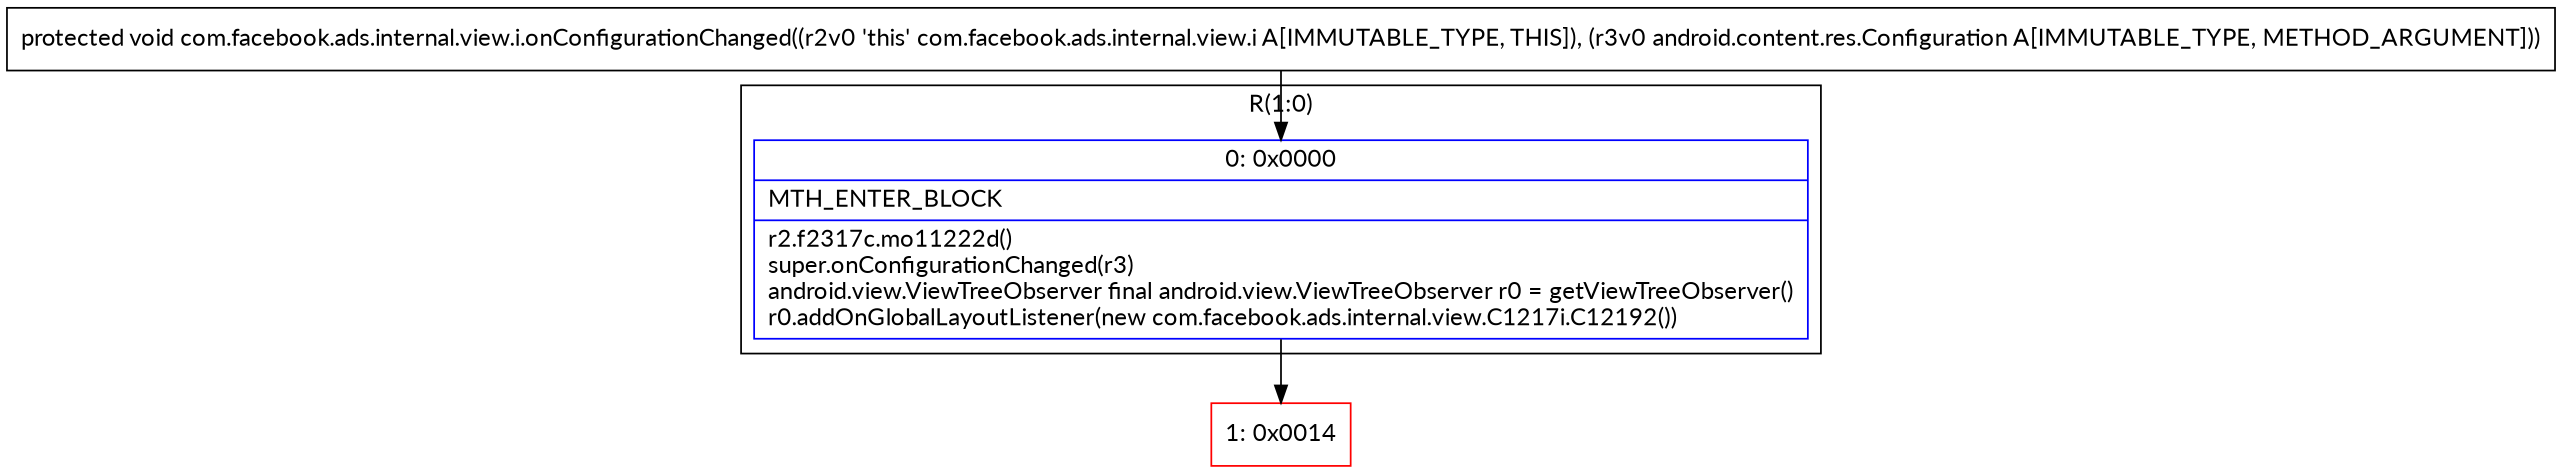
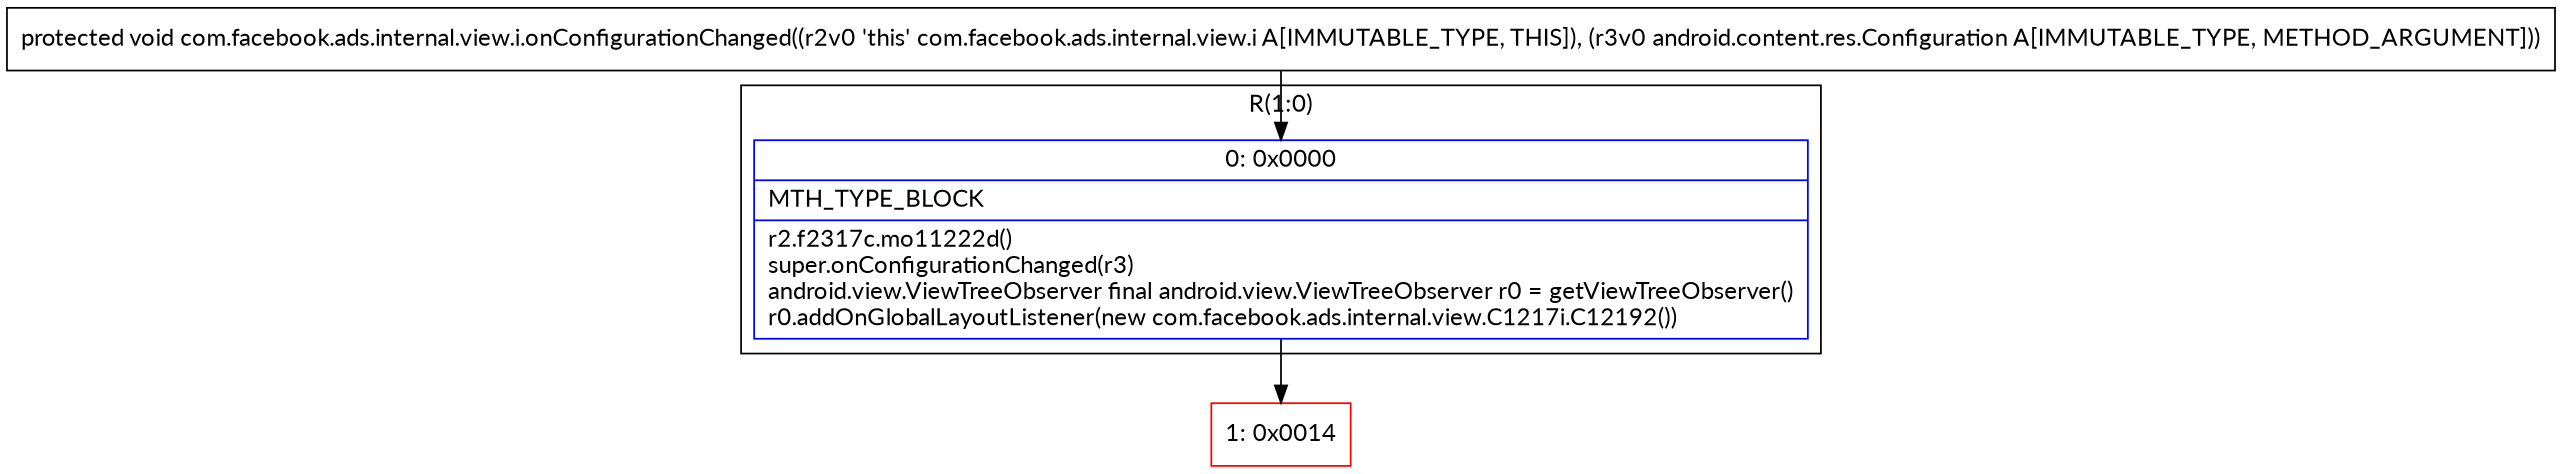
(886, 199) -> (876, 199)
